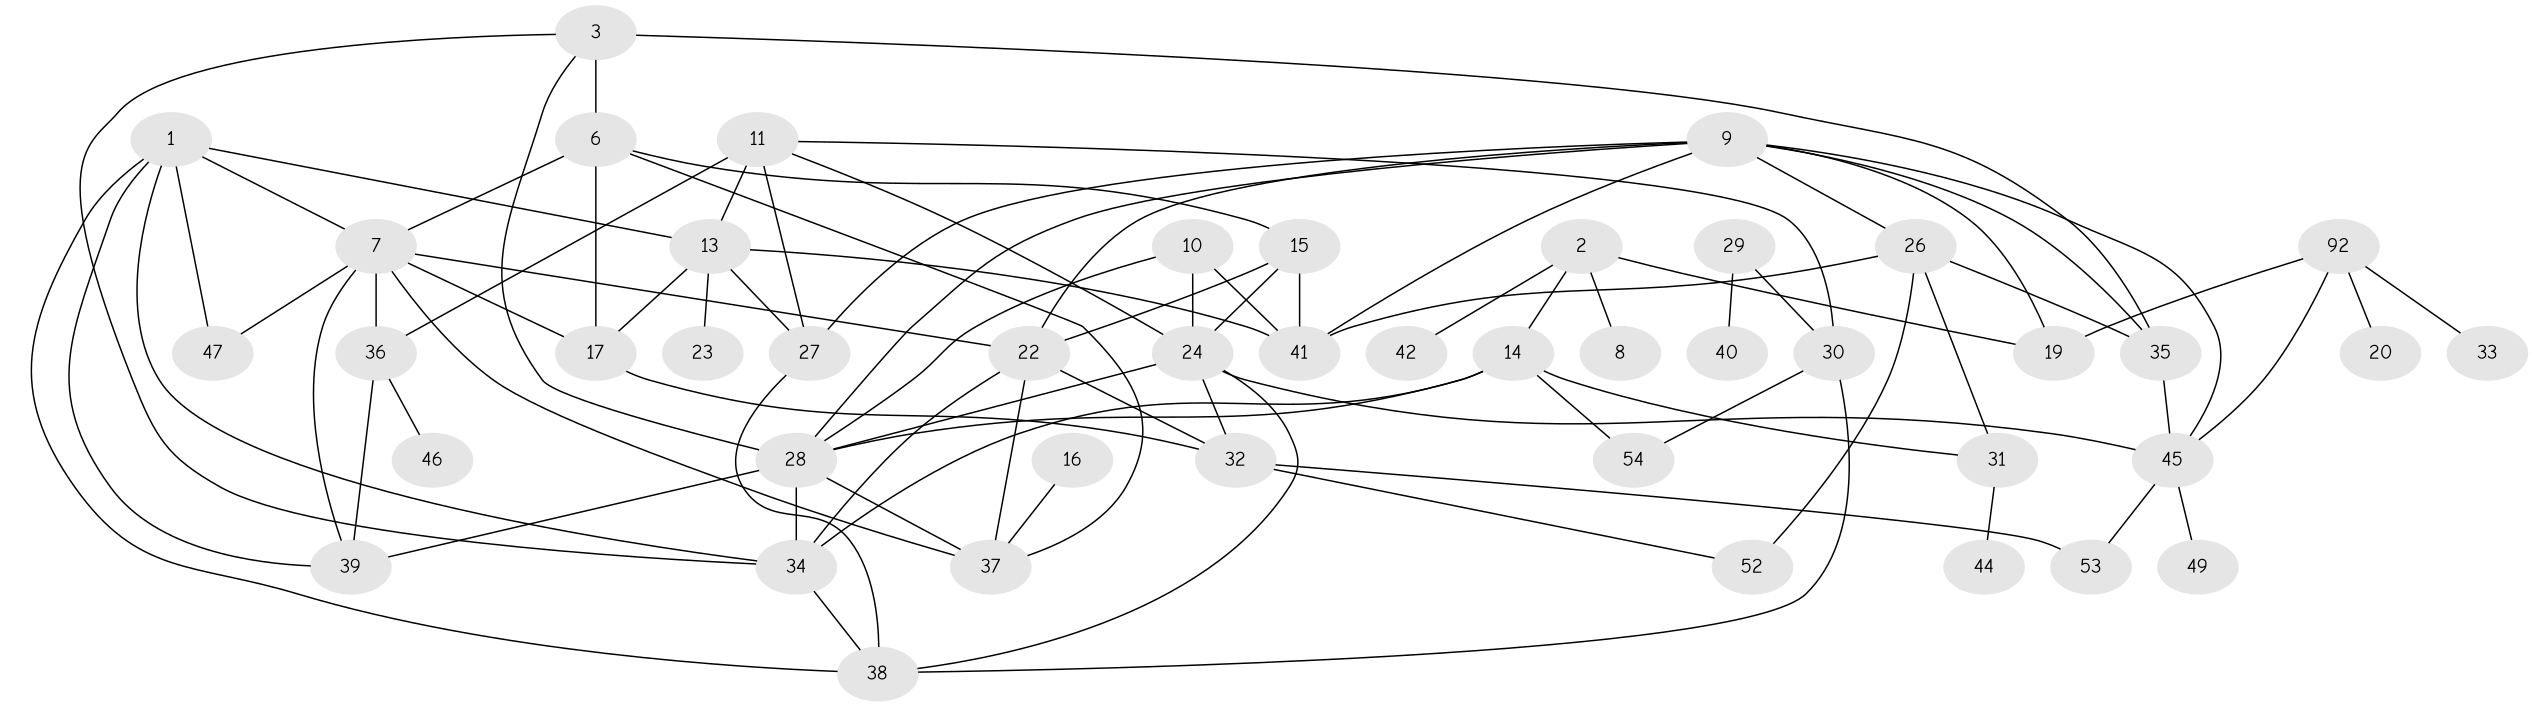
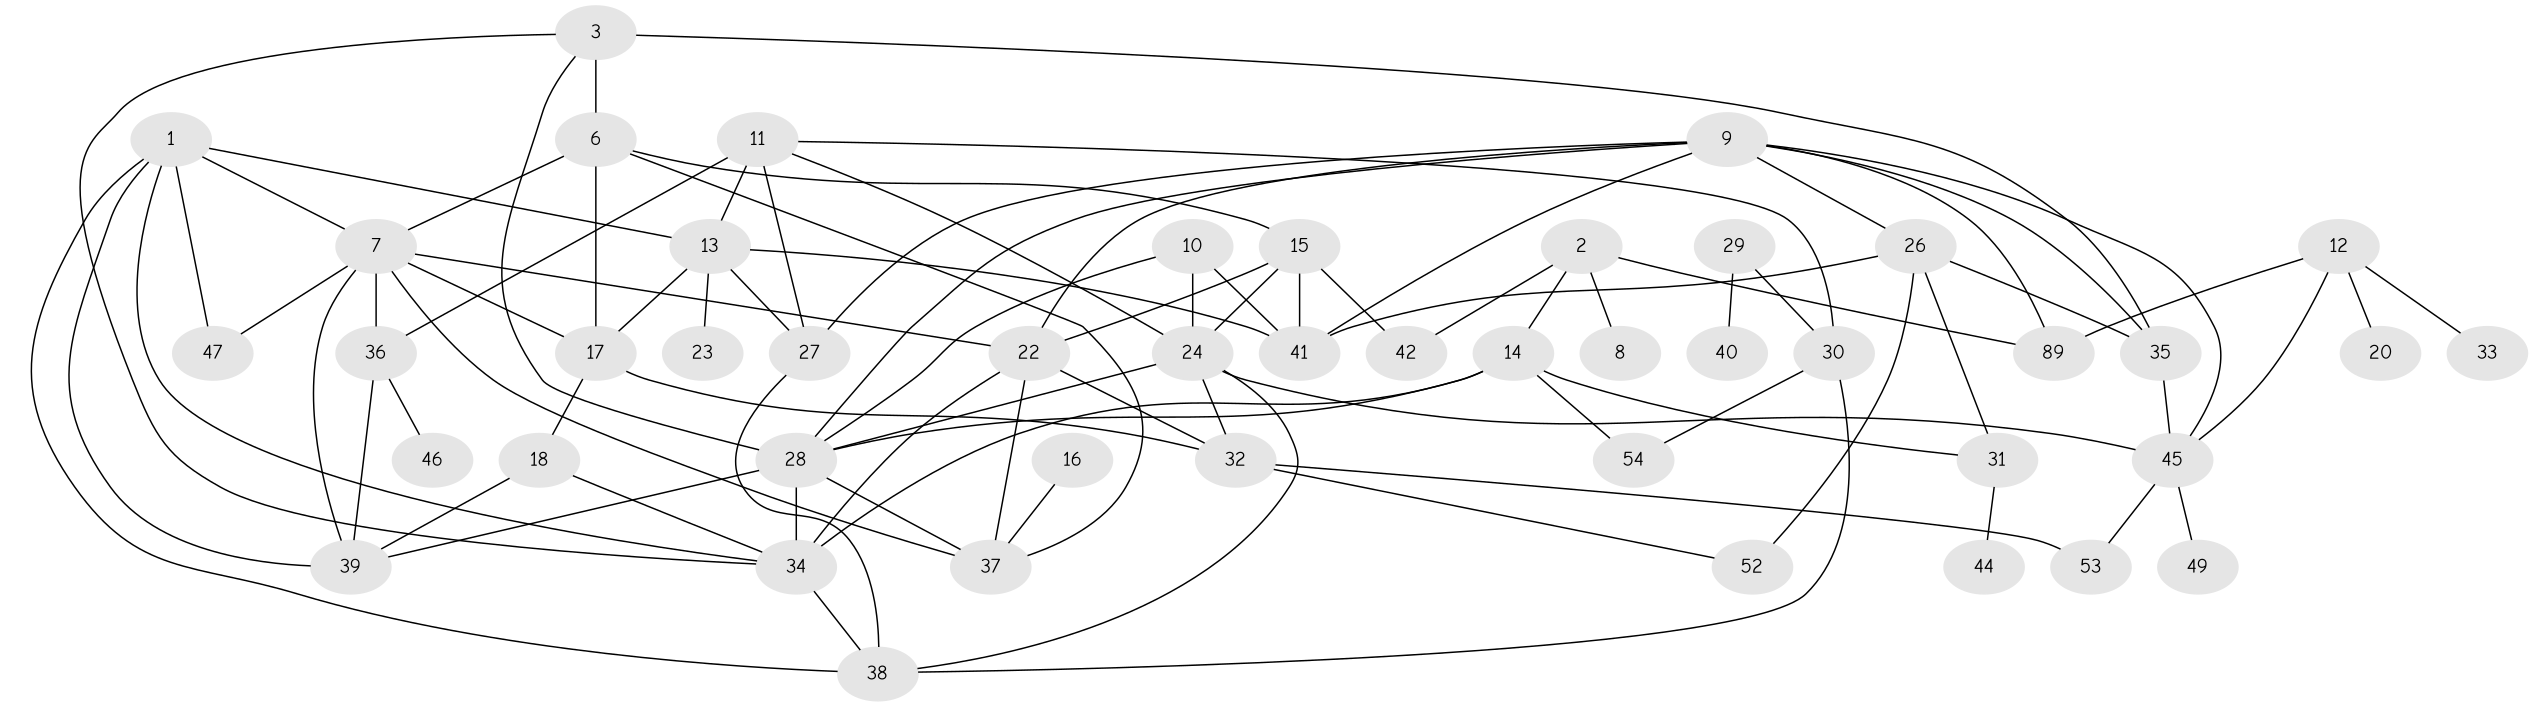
(2339, 246) -> (2339, 246)
none -> (1353, 300)
(2054, 353) -> (2054, 353)
none -> (539, 460)
